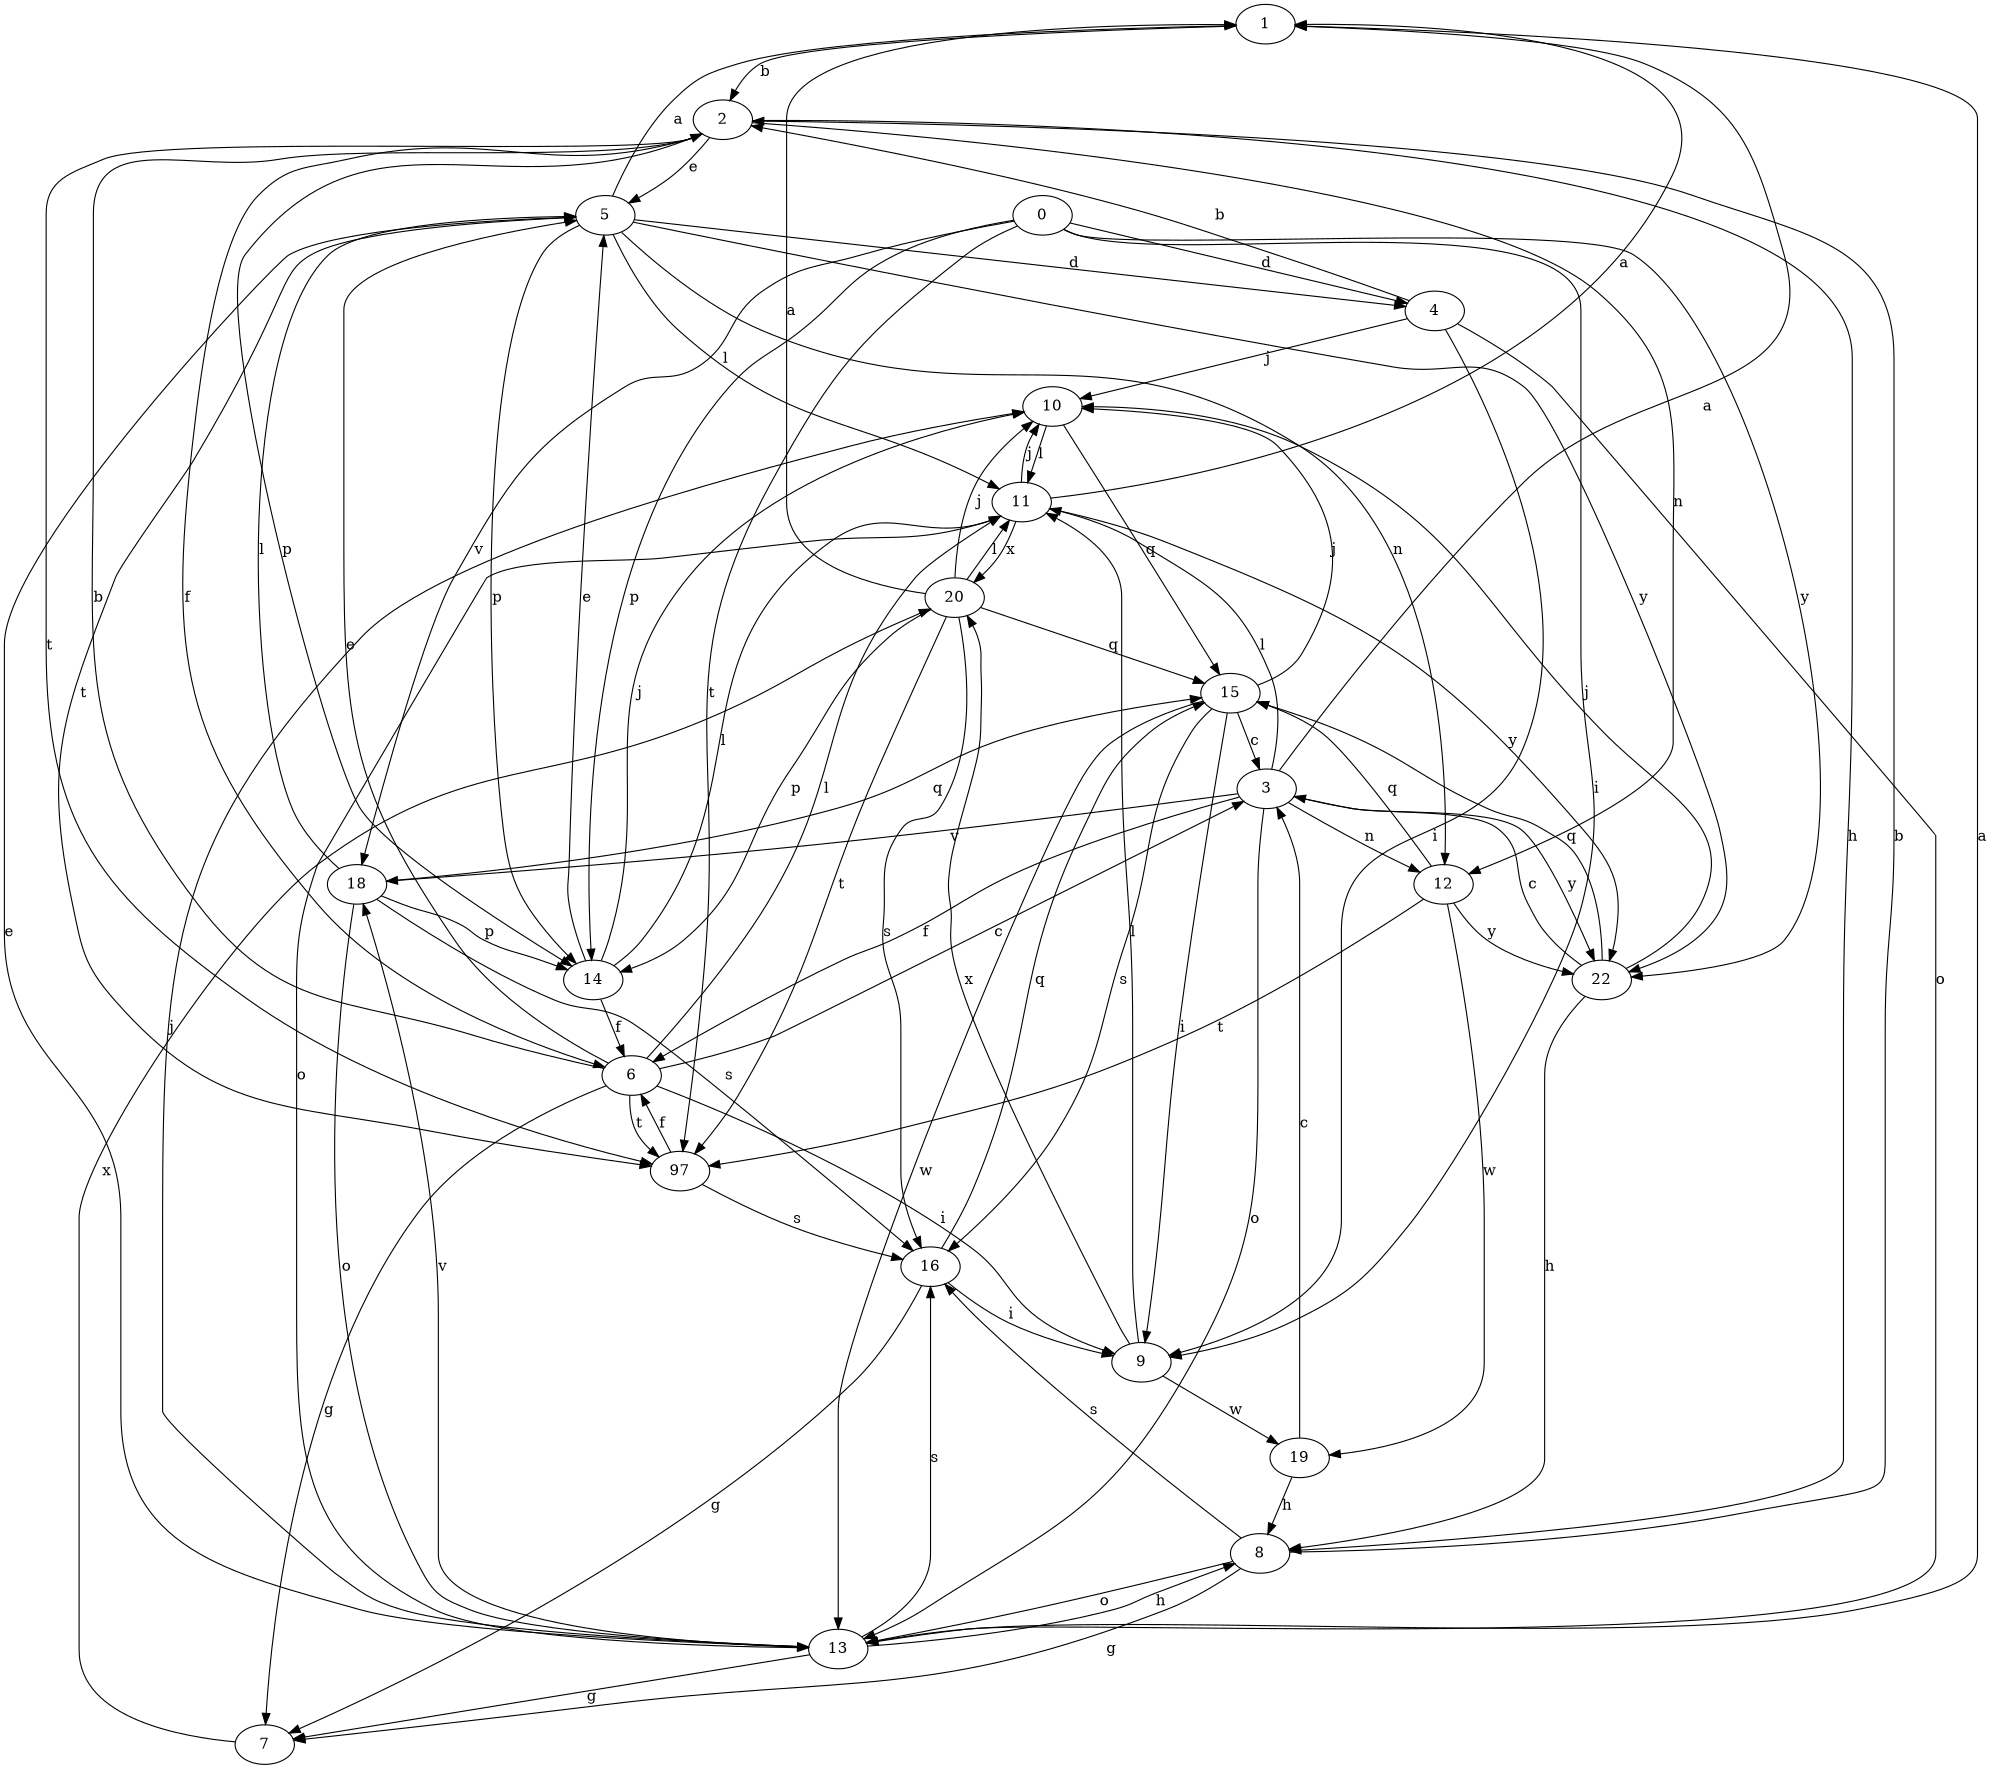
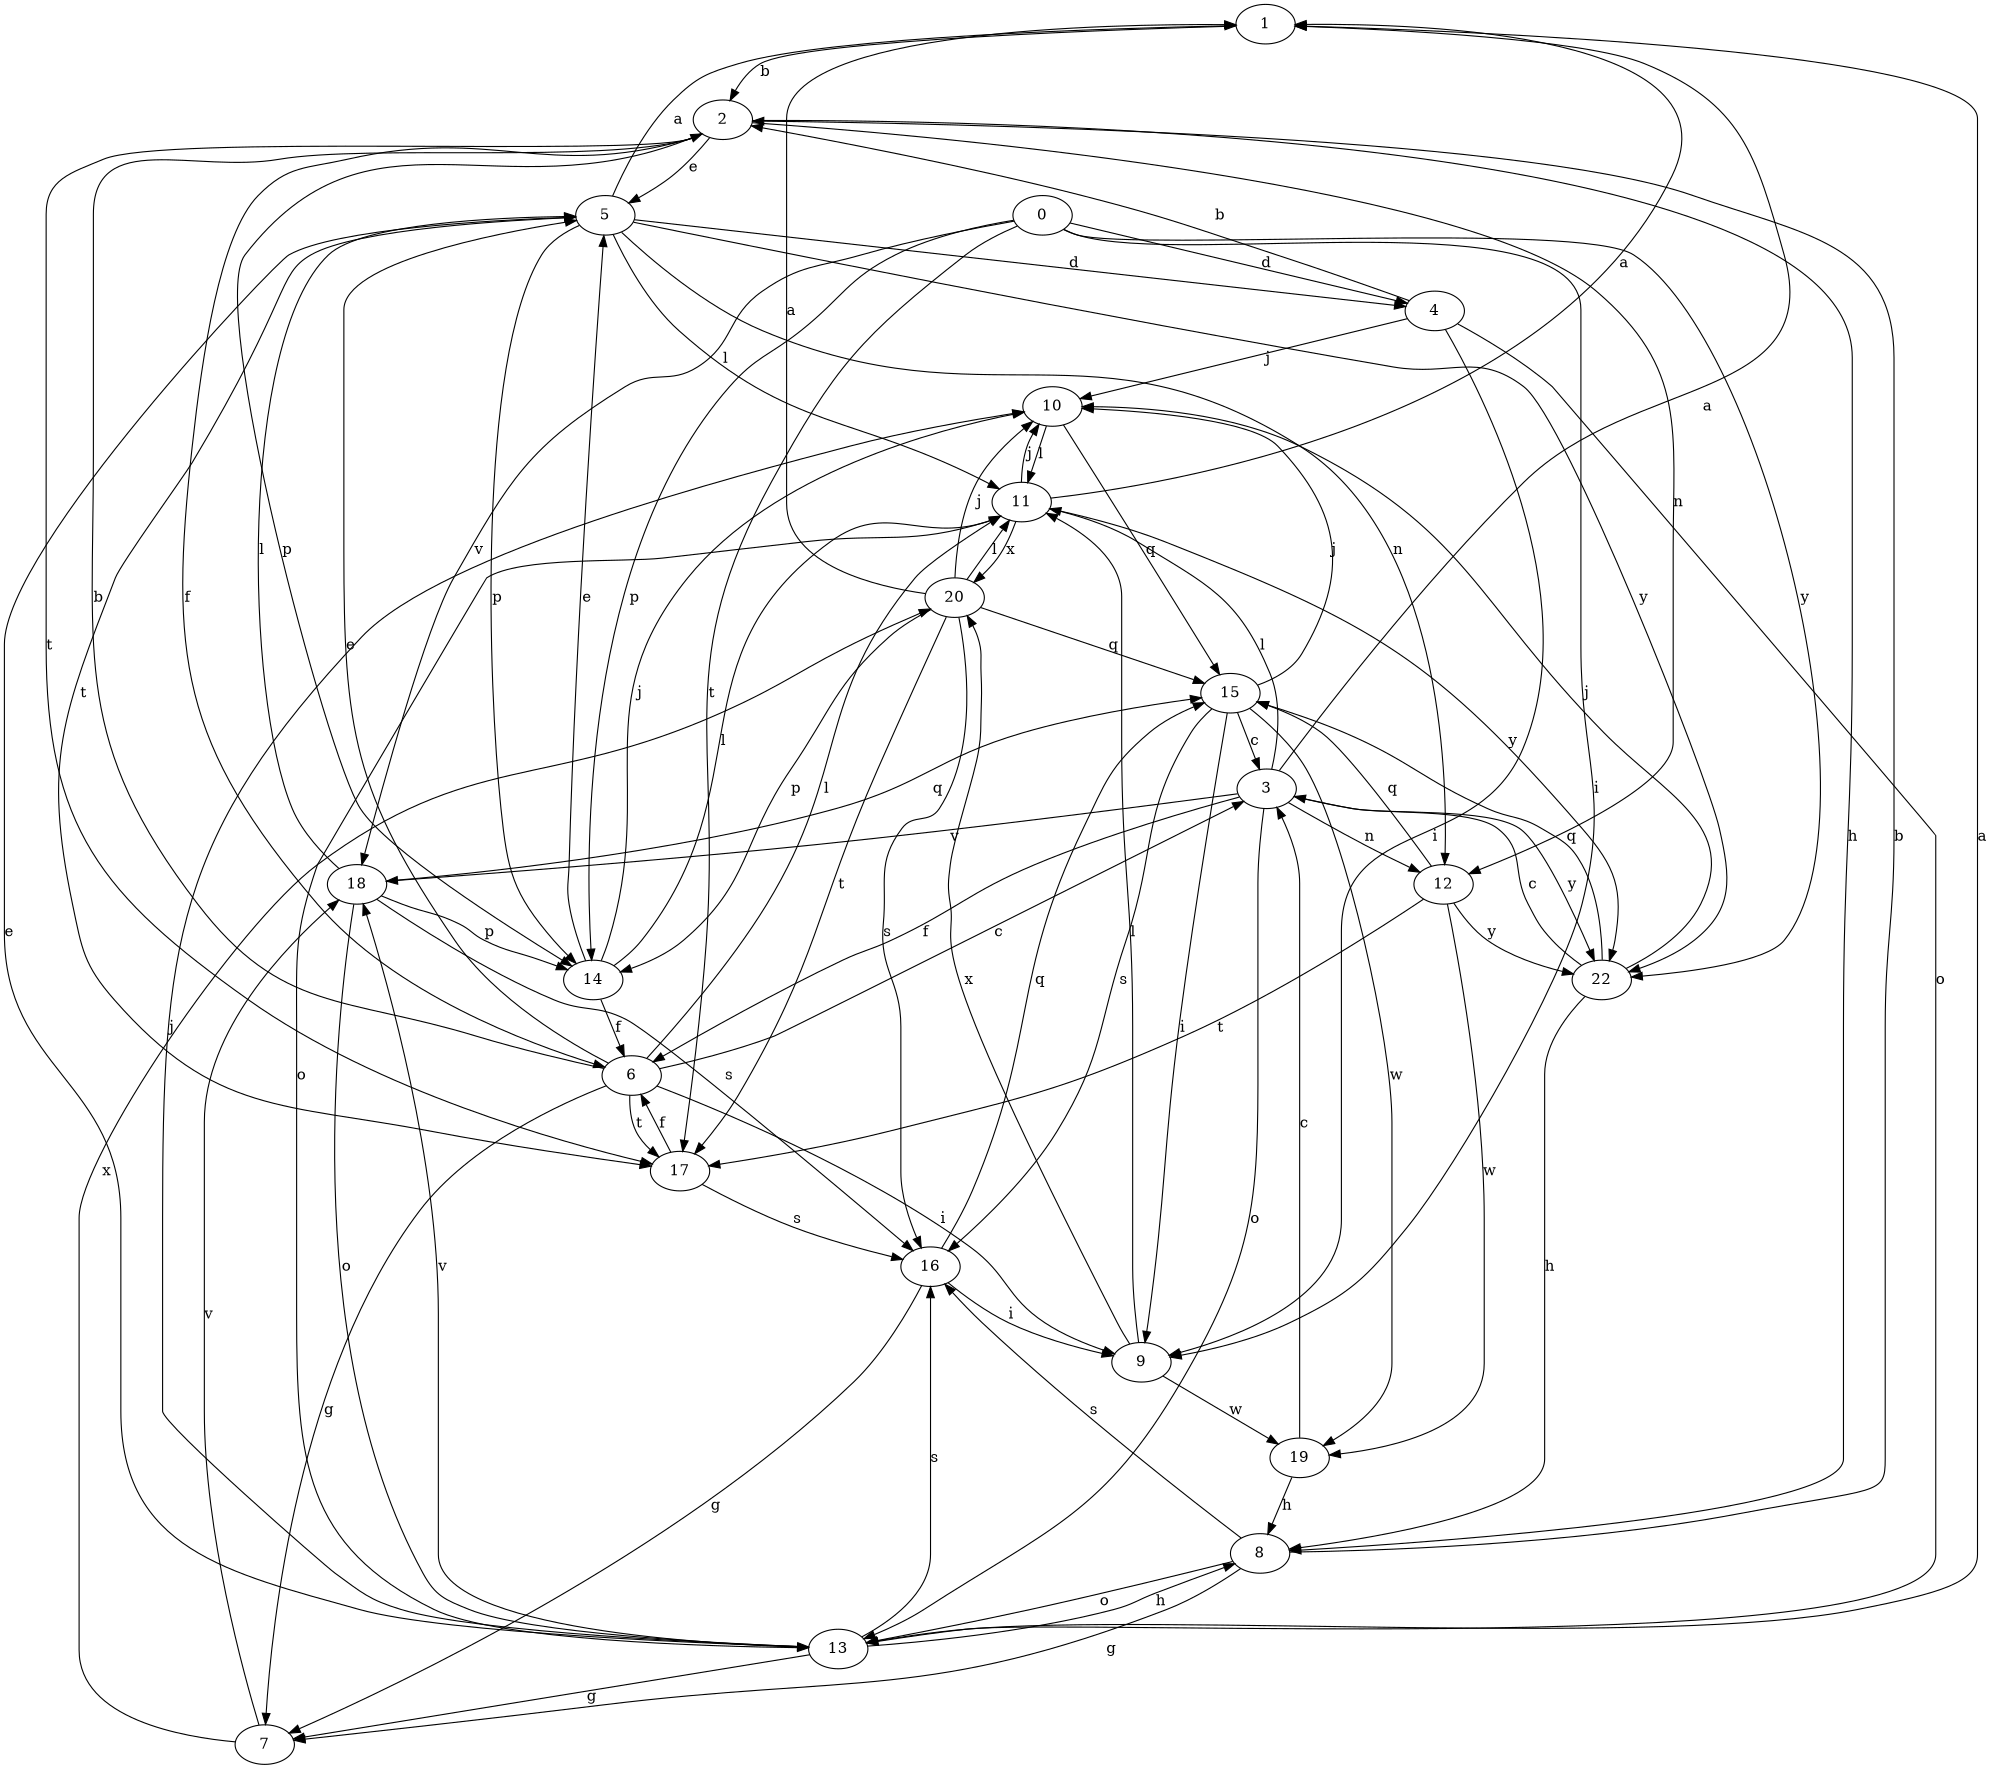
(943, 1092) -> (1388, 1069)
(680, 1171) -> (680, 1171)
none -> (204, 1299)
